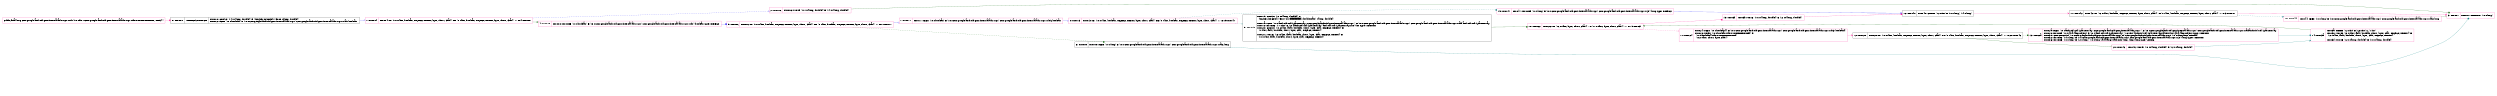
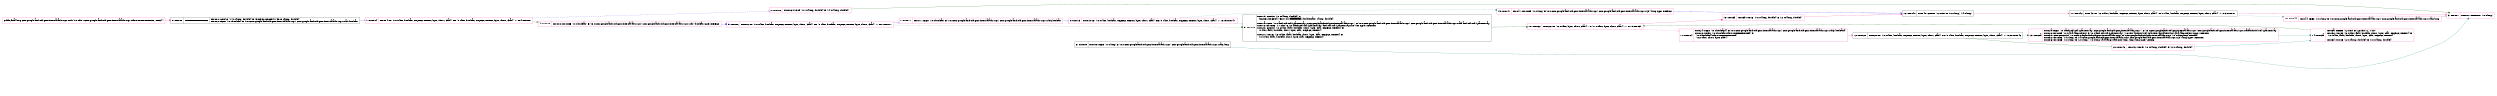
(196, 20) -> (197, 20)
(978, 35) -> (1067, 26)
